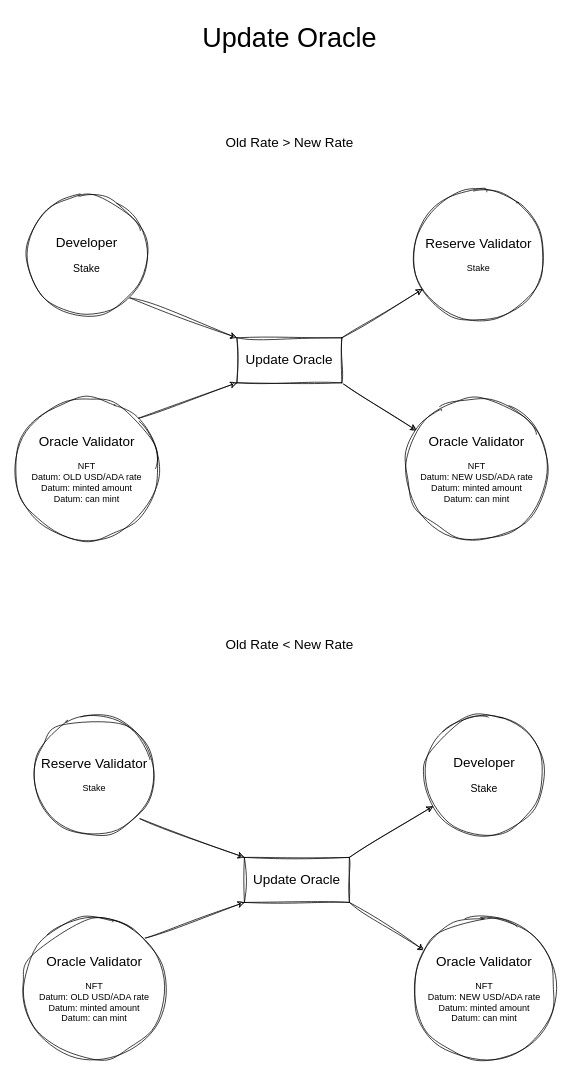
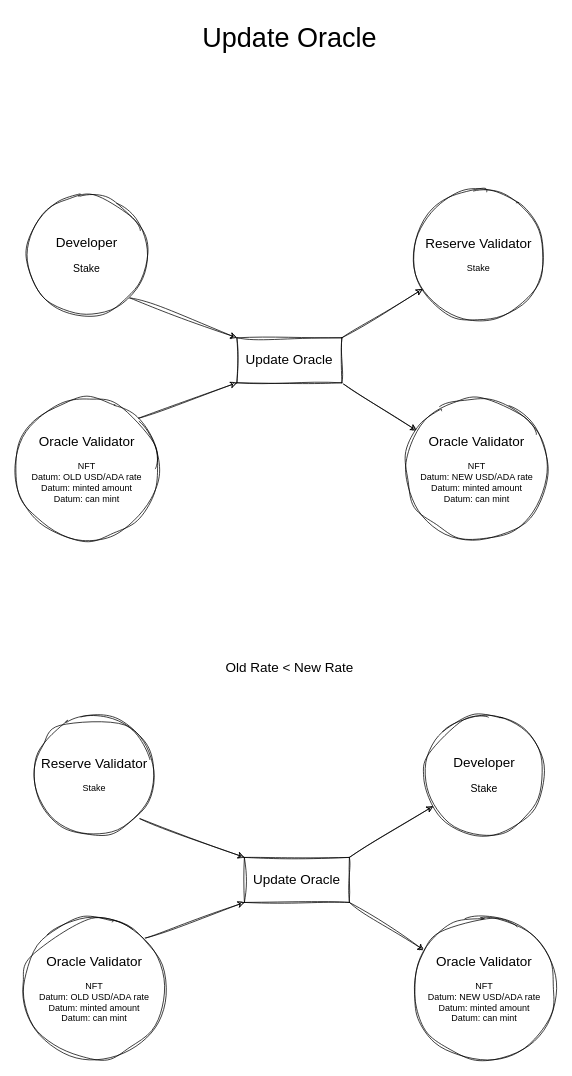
(289, 143) -> none
(289, 645) -> (289, 668)
